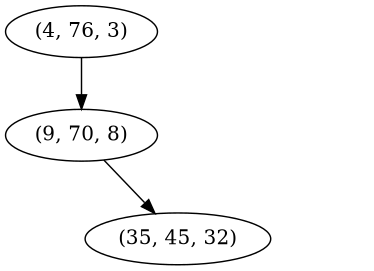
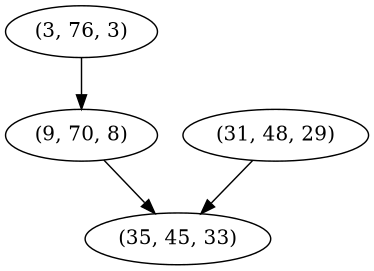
(82, 32) -> (82, 32)
none -> (276, 135)
(178, 239) -> (178, 239)
